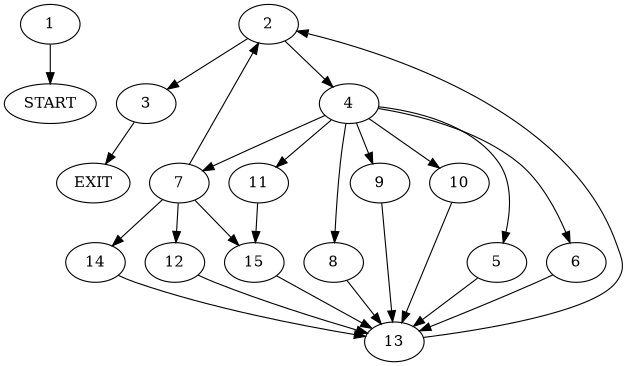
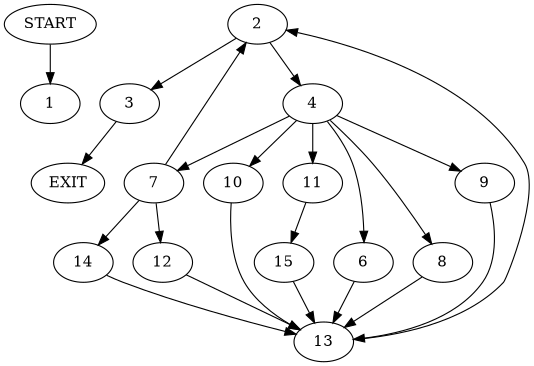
(50, 59) -> (50, 59)
(213, 219) -> none
(497, 262) -> none
